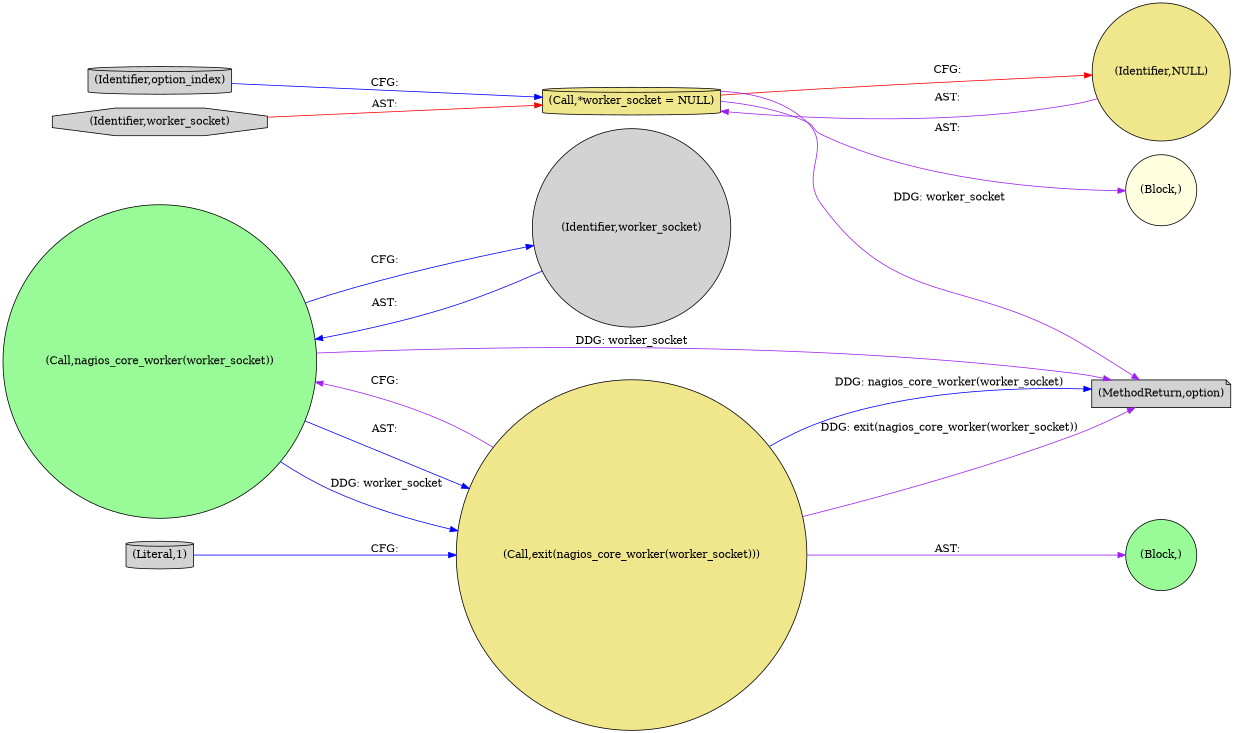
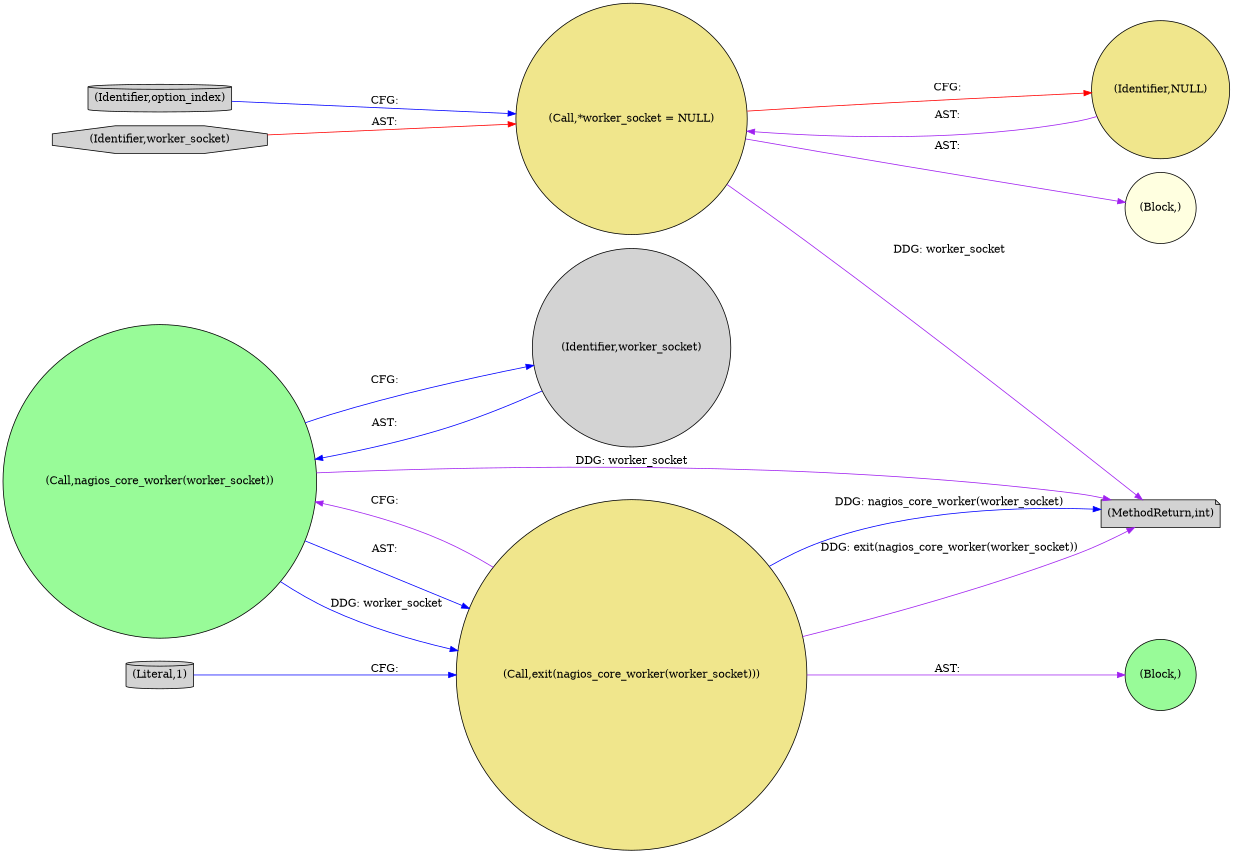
(632, 101) -> (632, 119)
(1161, 394) -> (1161, 514)
